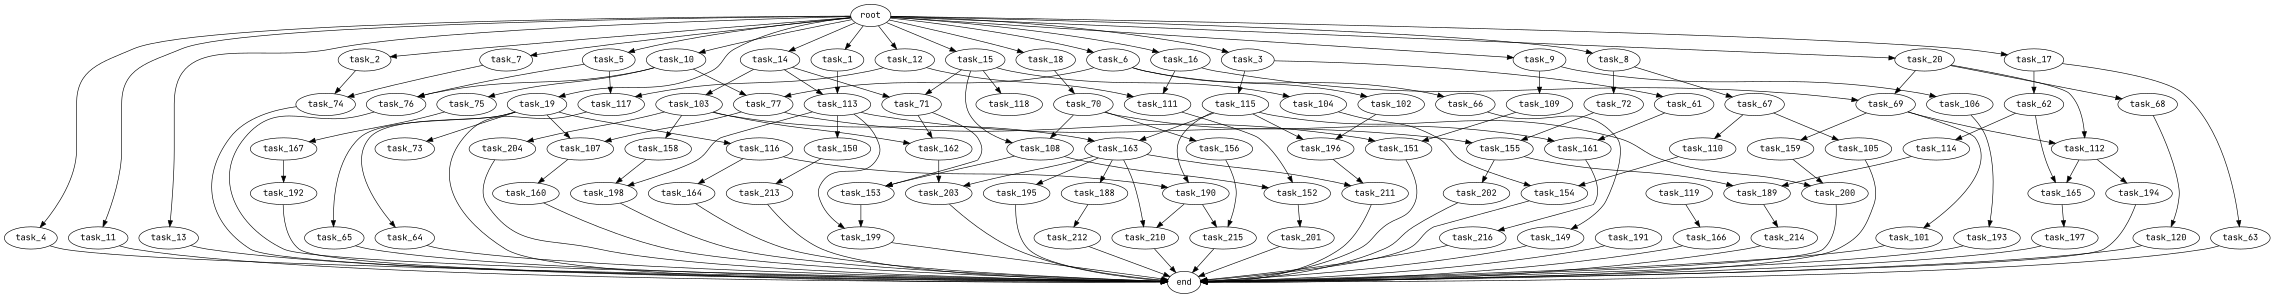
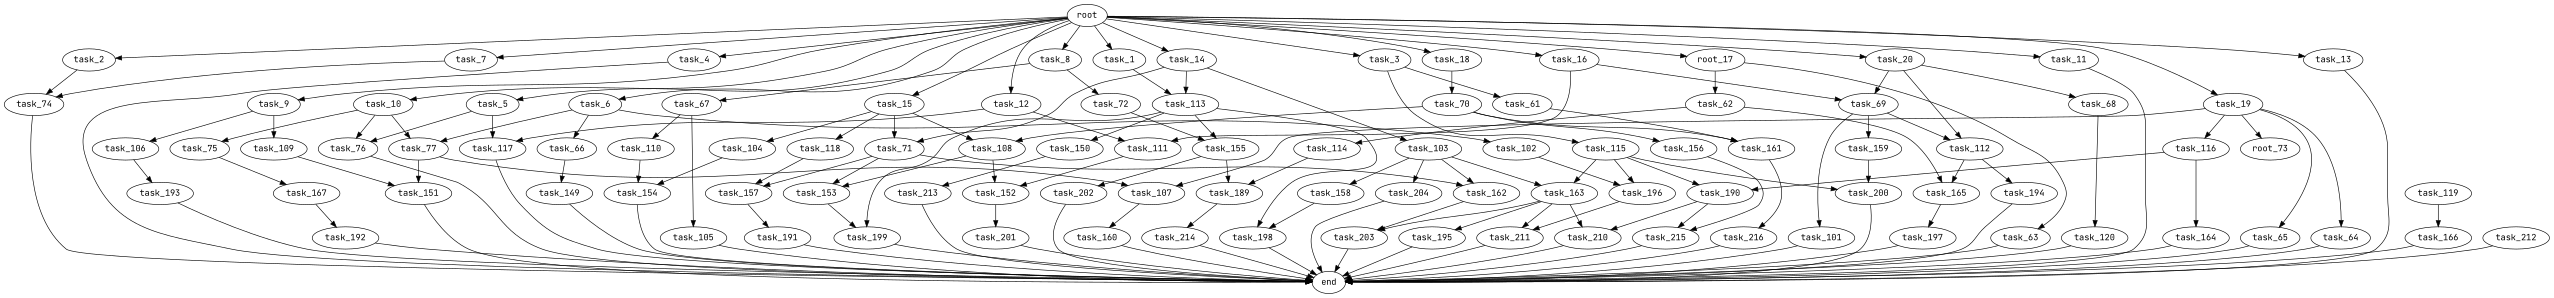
(2034, 60) -> (1715, 60)
(405, 149) -> (2270, 149)
none -> (739, 193)
(1095, 193) -> none
